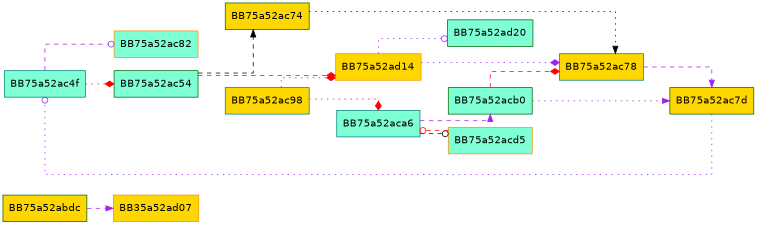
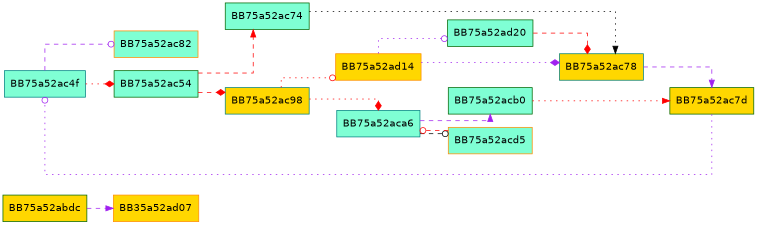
(267, 16) -> (267, 16)
(253, 69) -> (244, 73)
(512, 71) -> (566, 33)
(262, 75) -> (207, 92)
(301, 78) -> (301, 78)
(597, 101) -> (597, 101)
